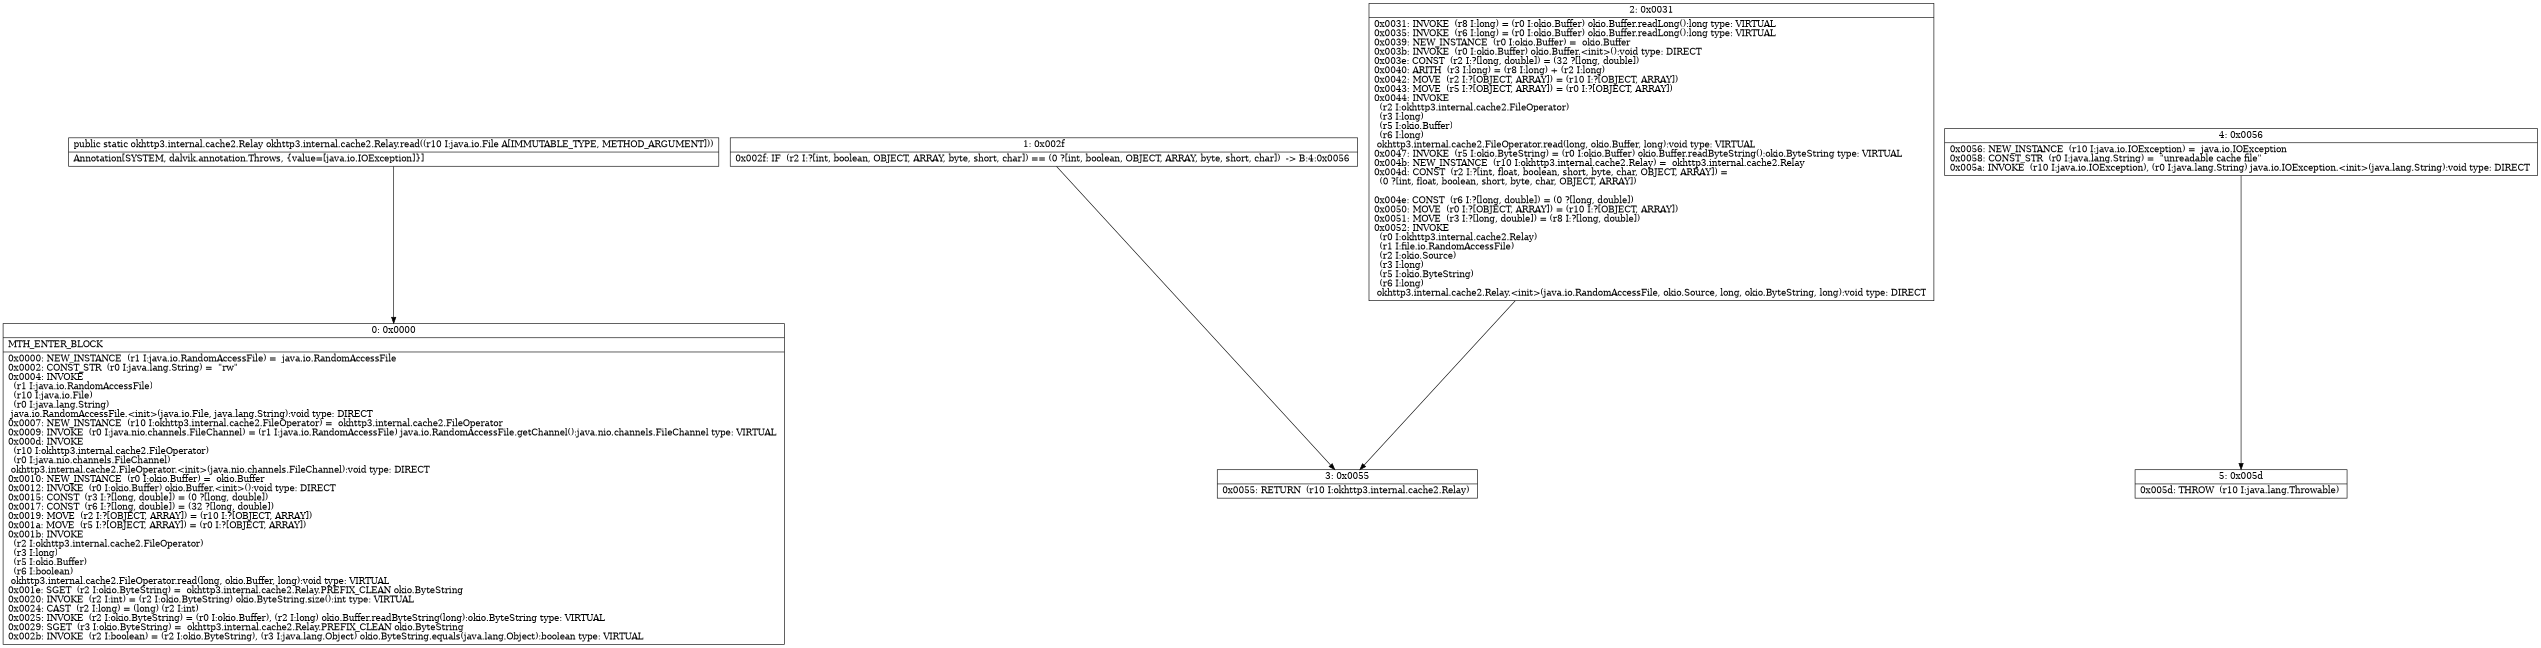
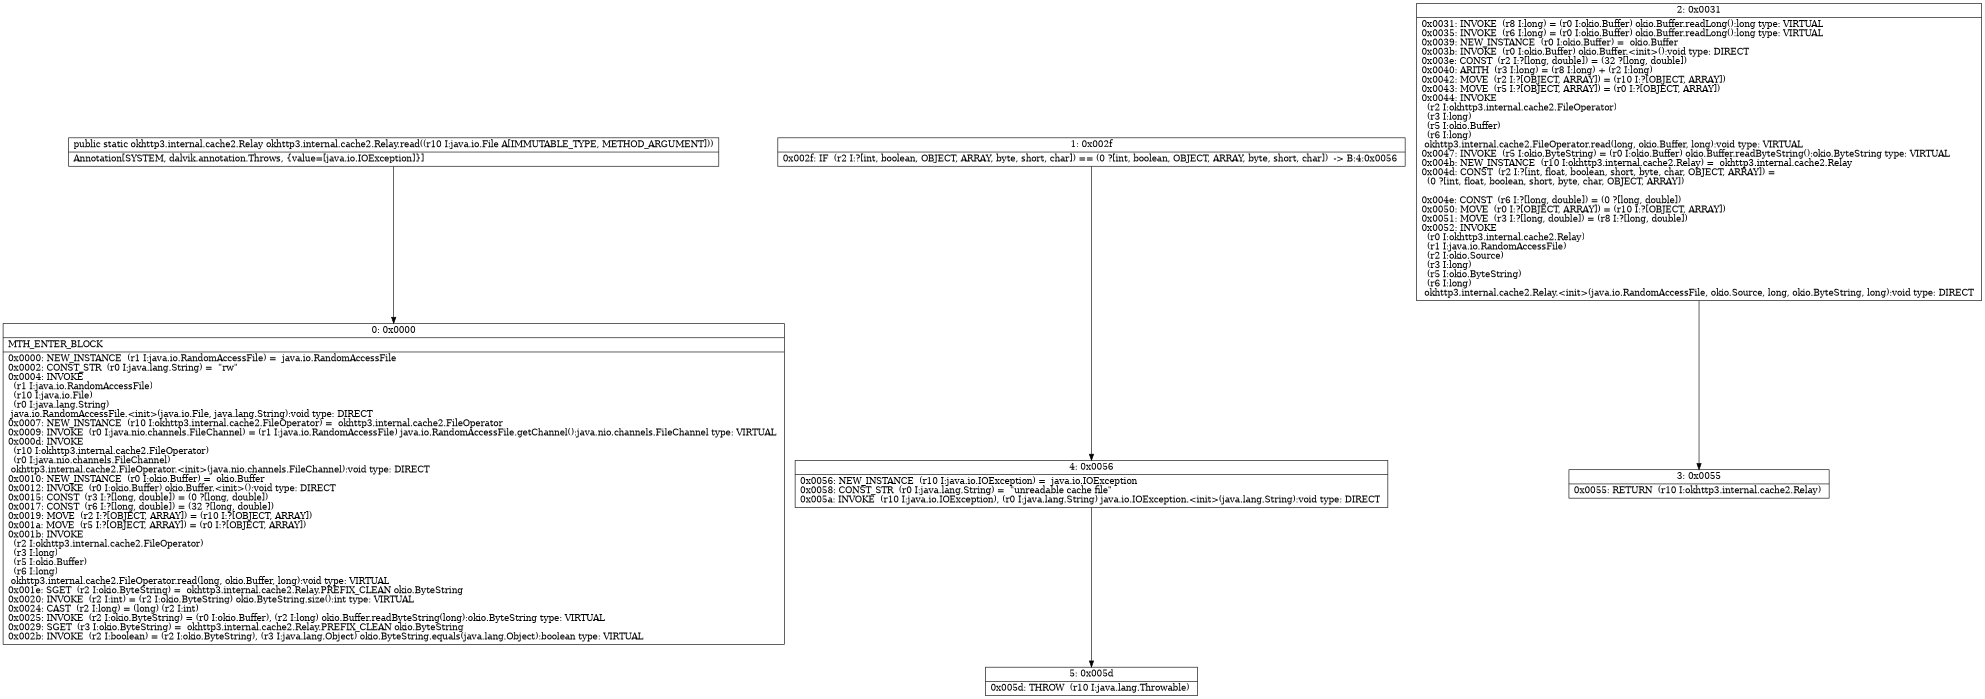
(1444, 247) -> (1494, 247)
(1194, 316) -> (1091, 310)
(41, 572) -> (33, 572)
